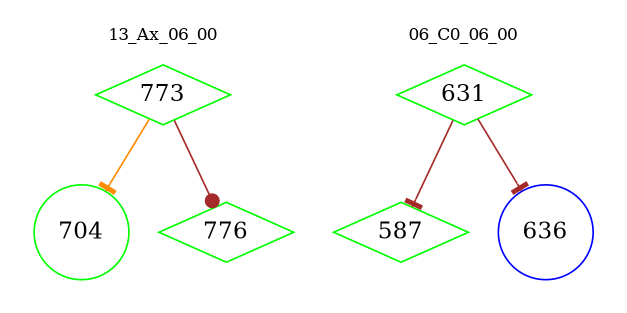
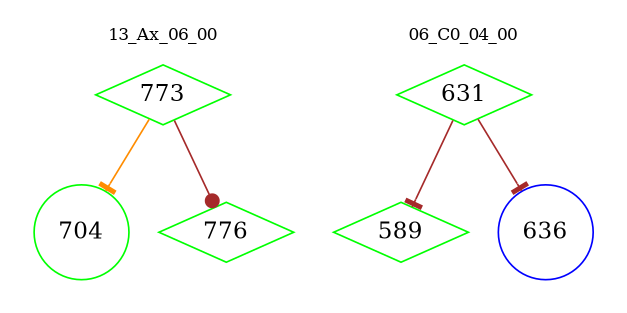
(463, 36) -> (463, 36)
(401, 232) -> (401, 232)
